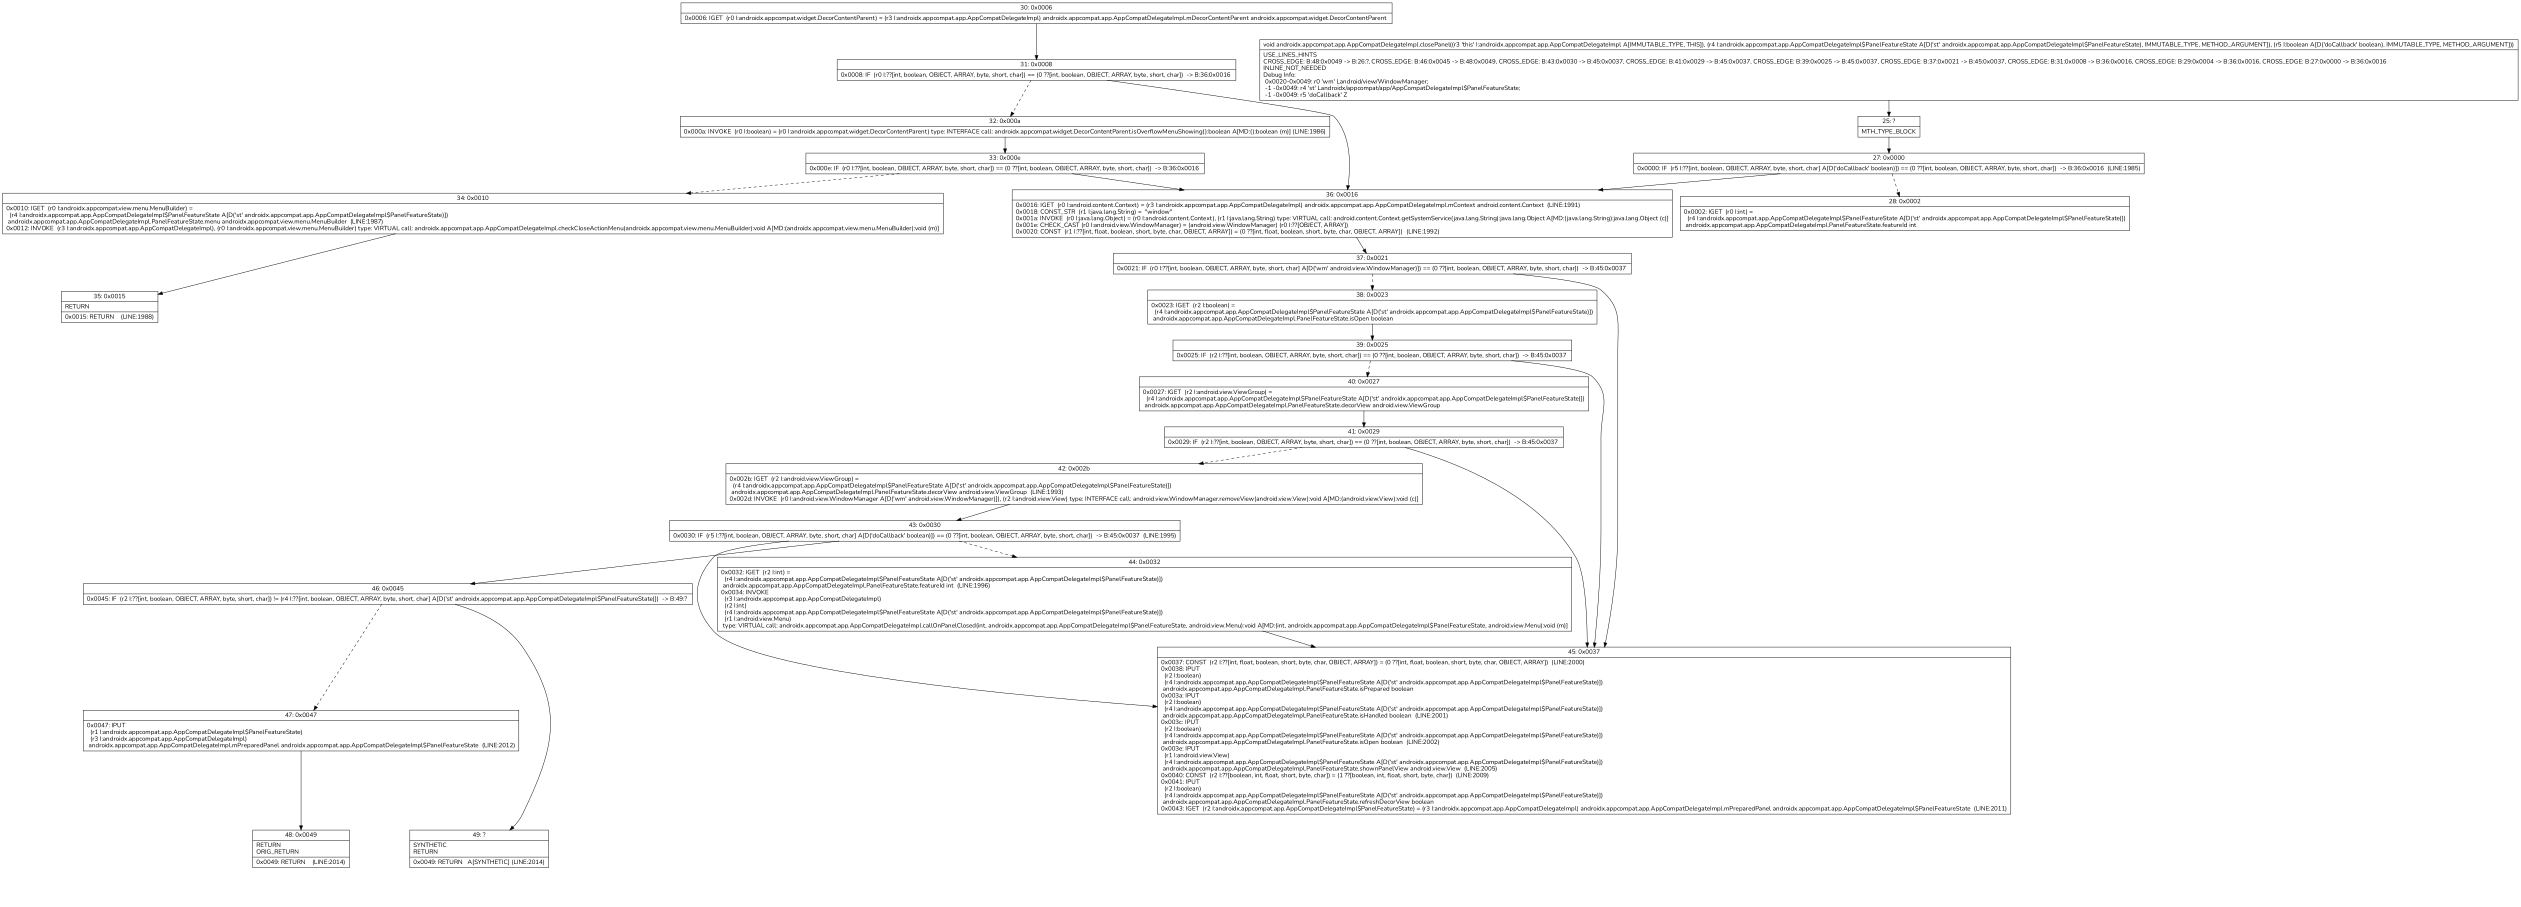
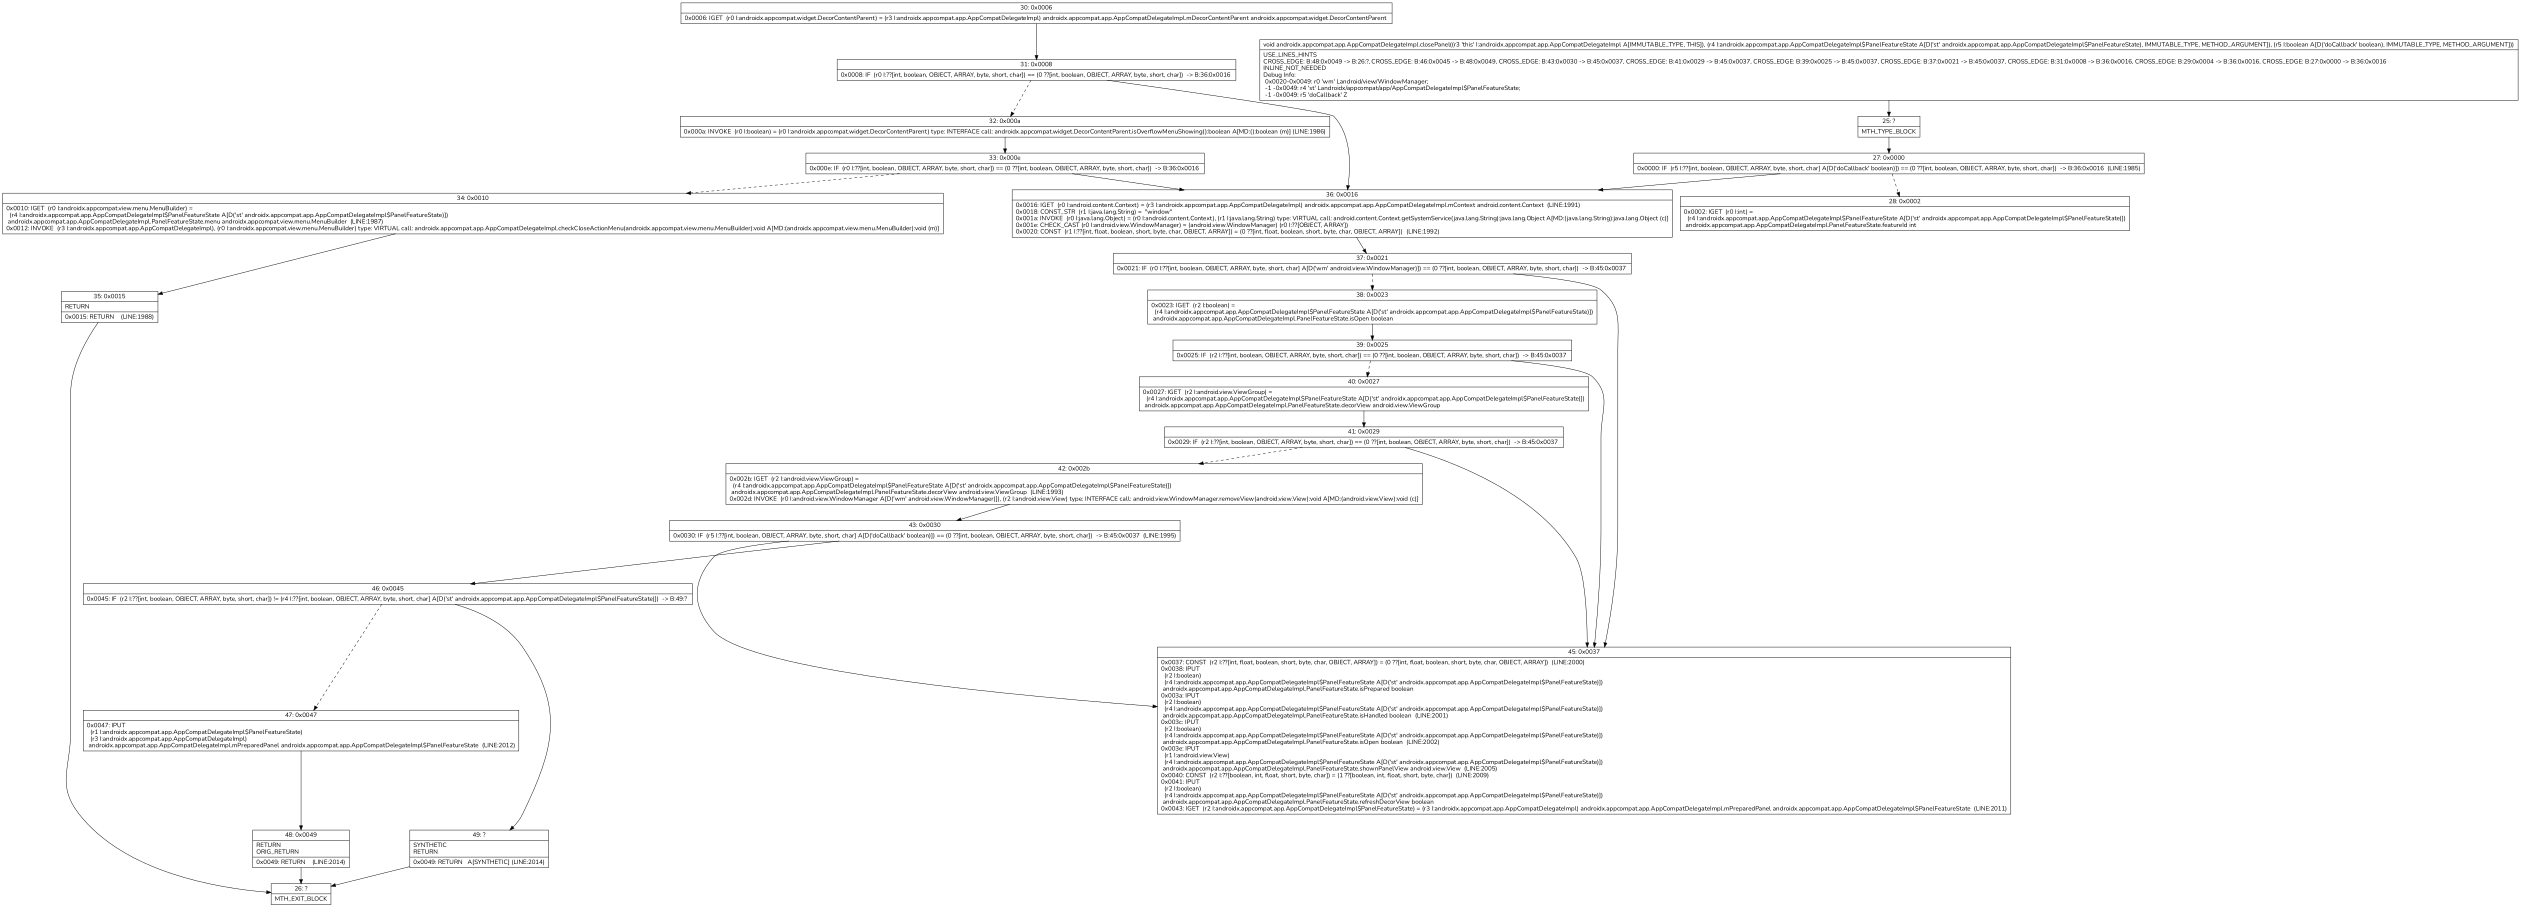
(1145, 594) -> none
none -> (301, 894)
